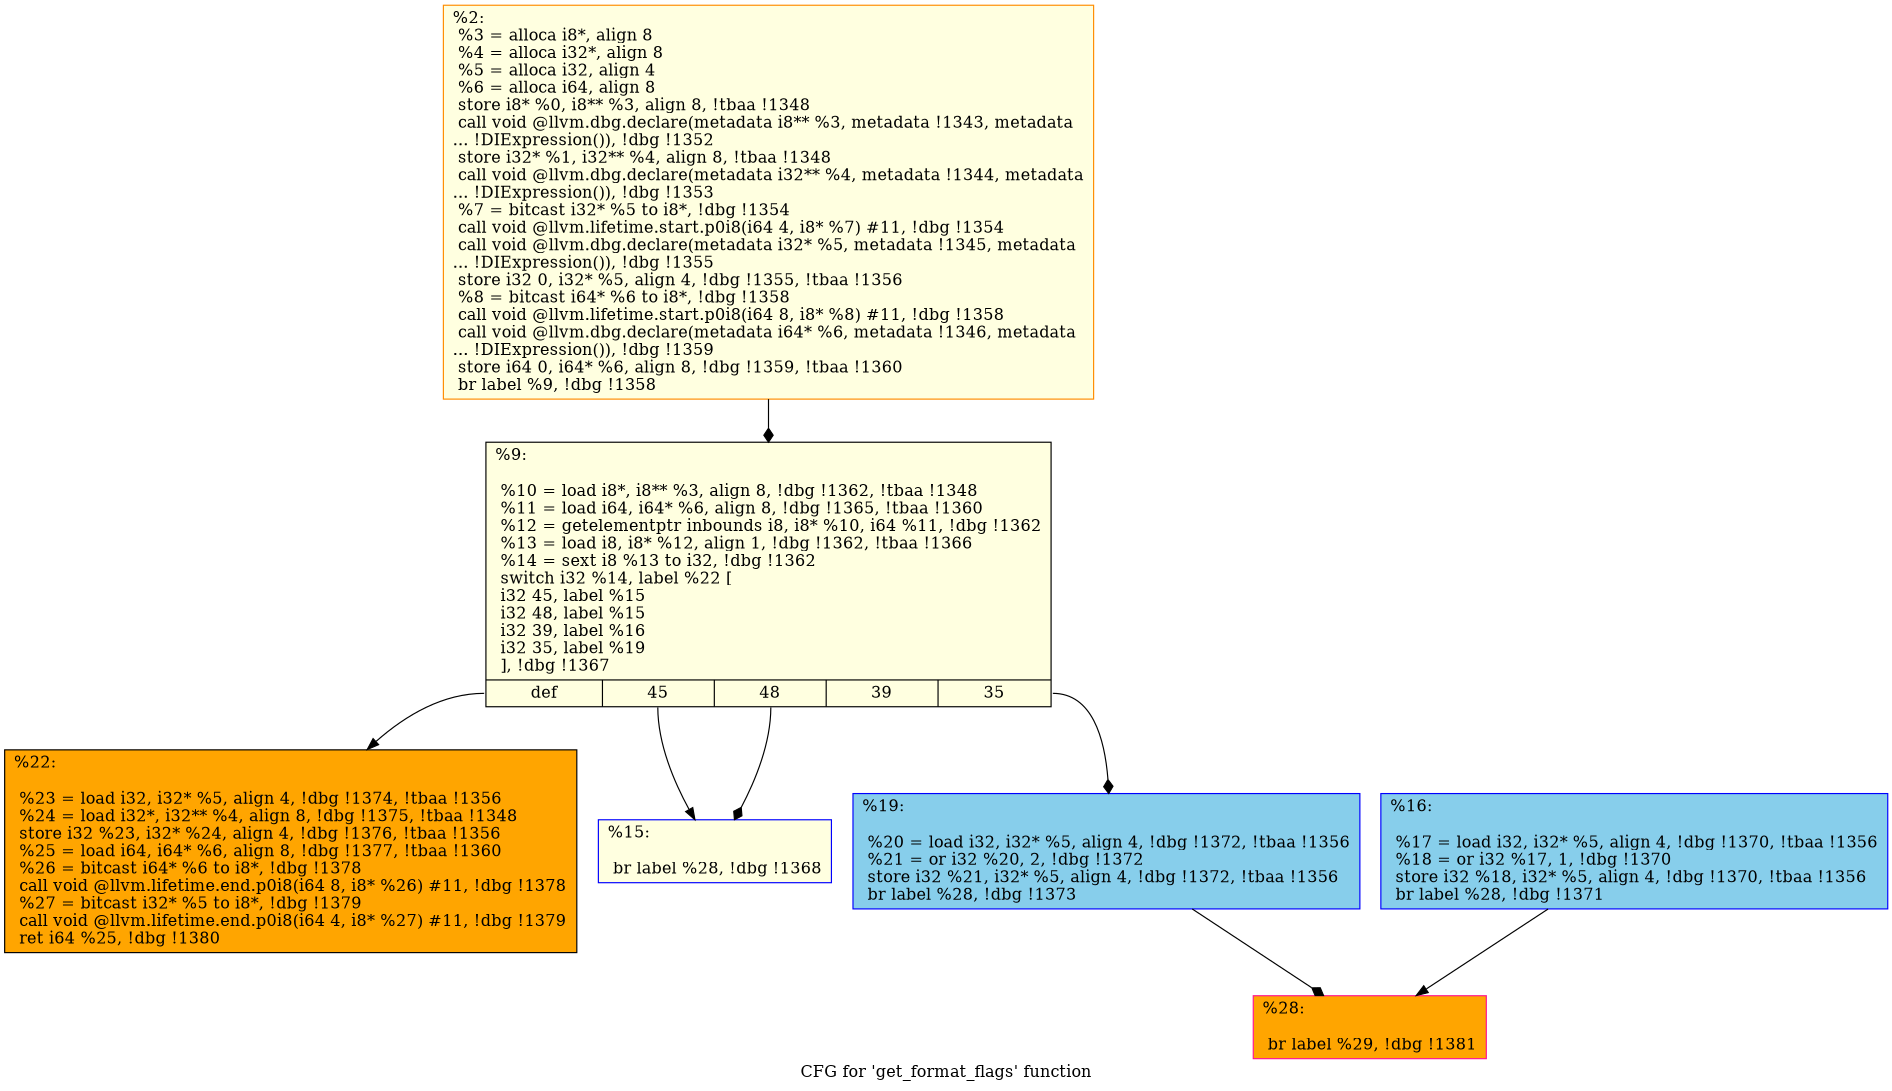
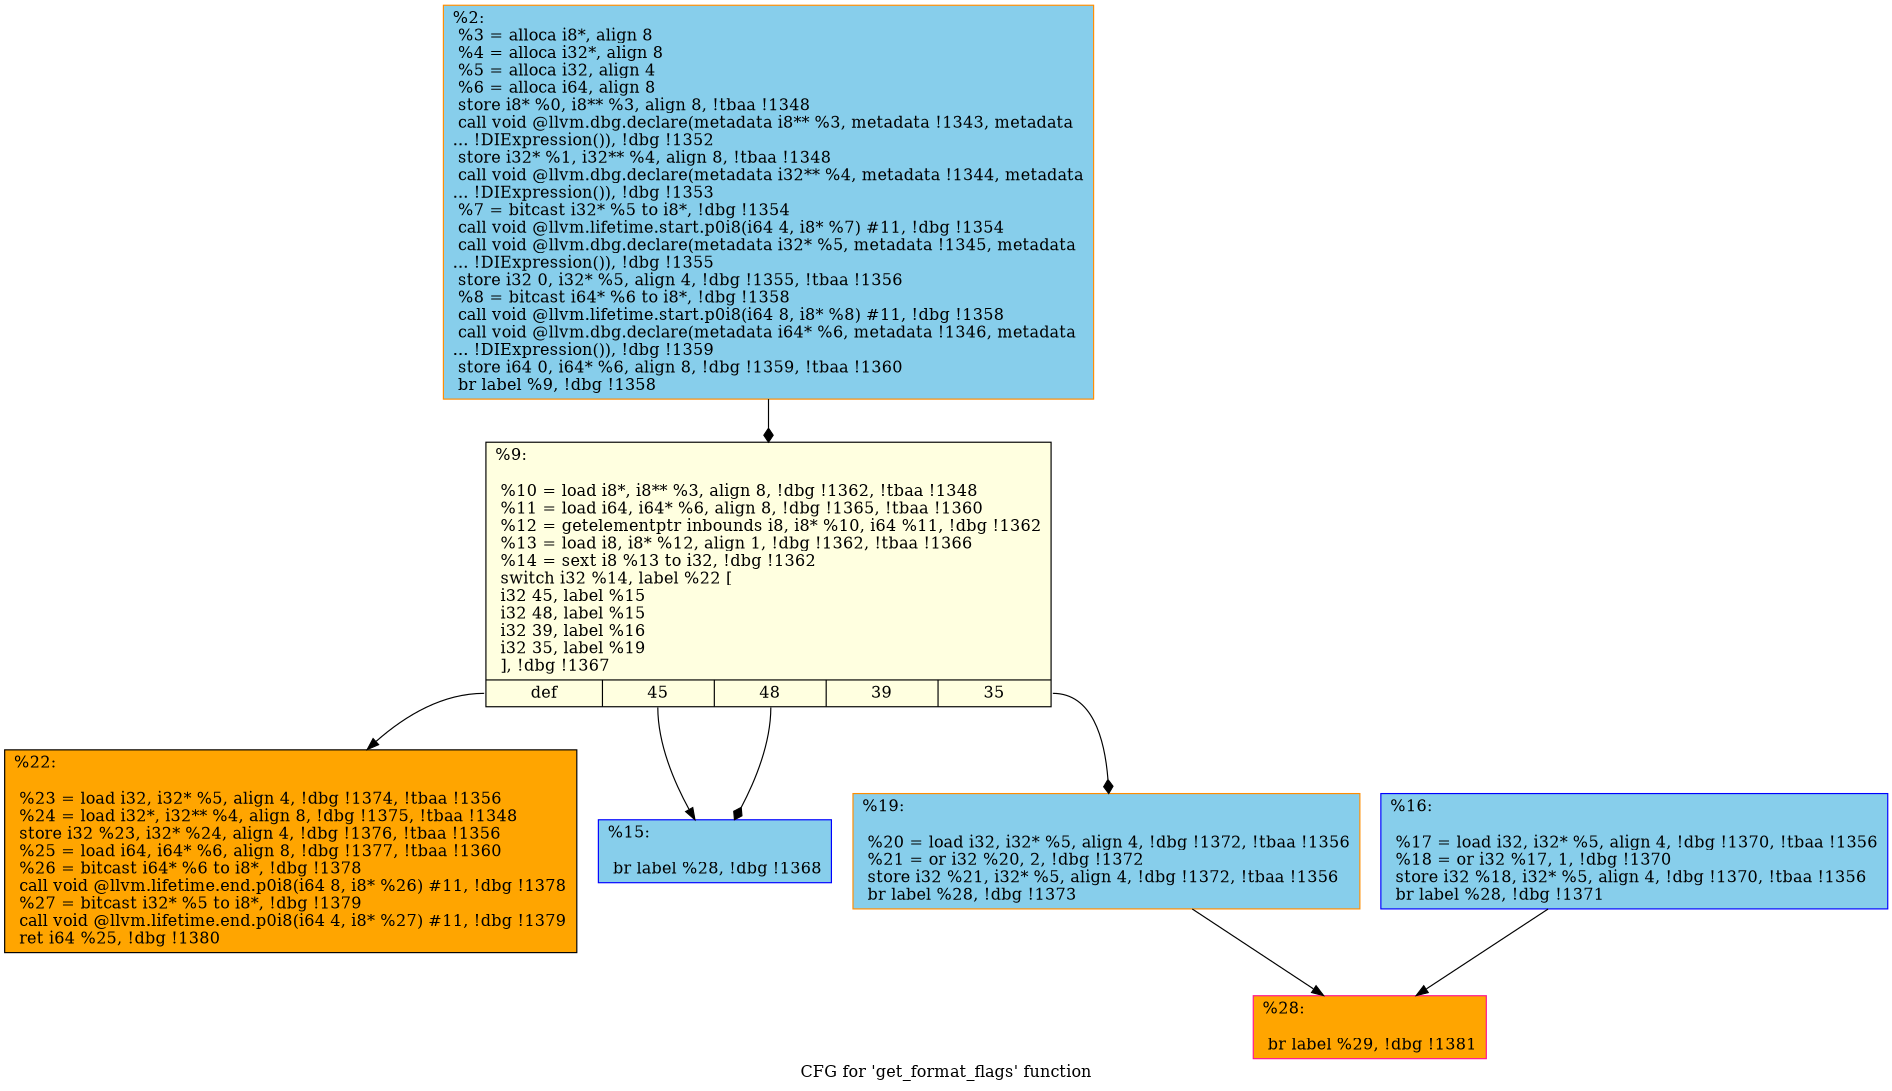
(769, 202) -> (769, 202)
(715, 851) -> (715, 851)
(1106, 851) -> (1106, 851)
(1252, 948) -> (1253, 949)
